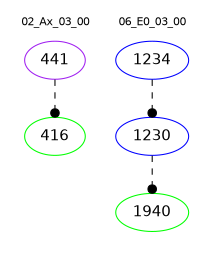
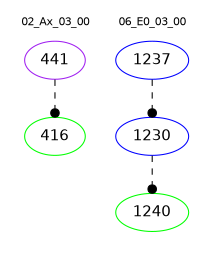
(152, 60) -> (152, 60)
(152, 212) -> (152, 212)
